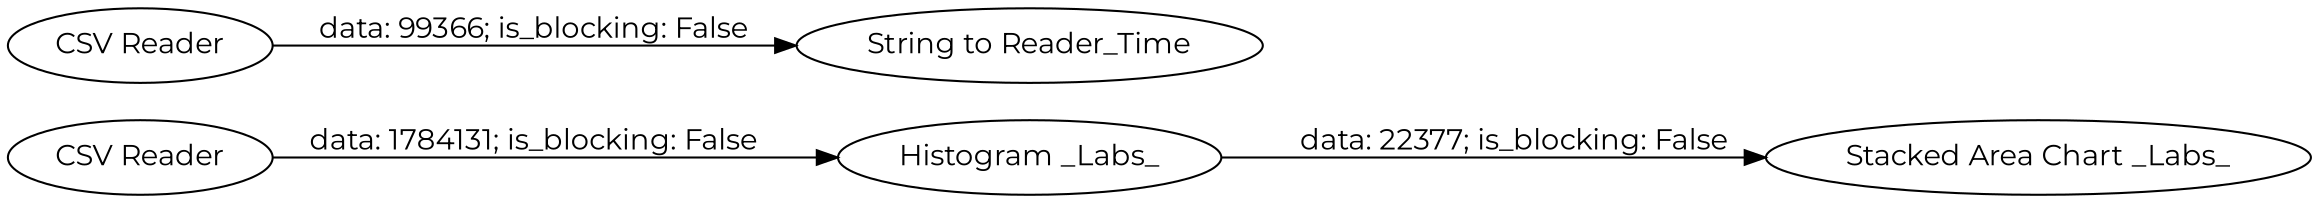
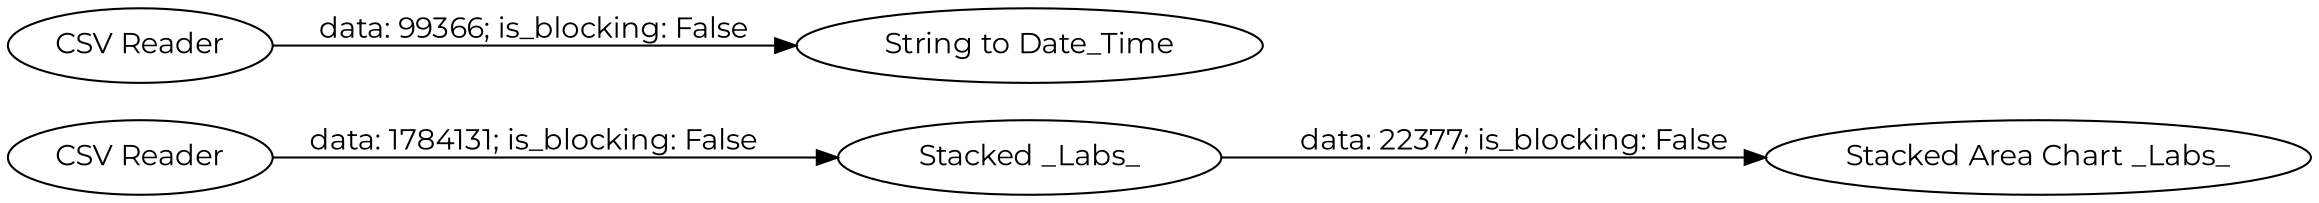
(1030, 46) -> (1030, 46)
(1030, 157) -> (1030, 157)
